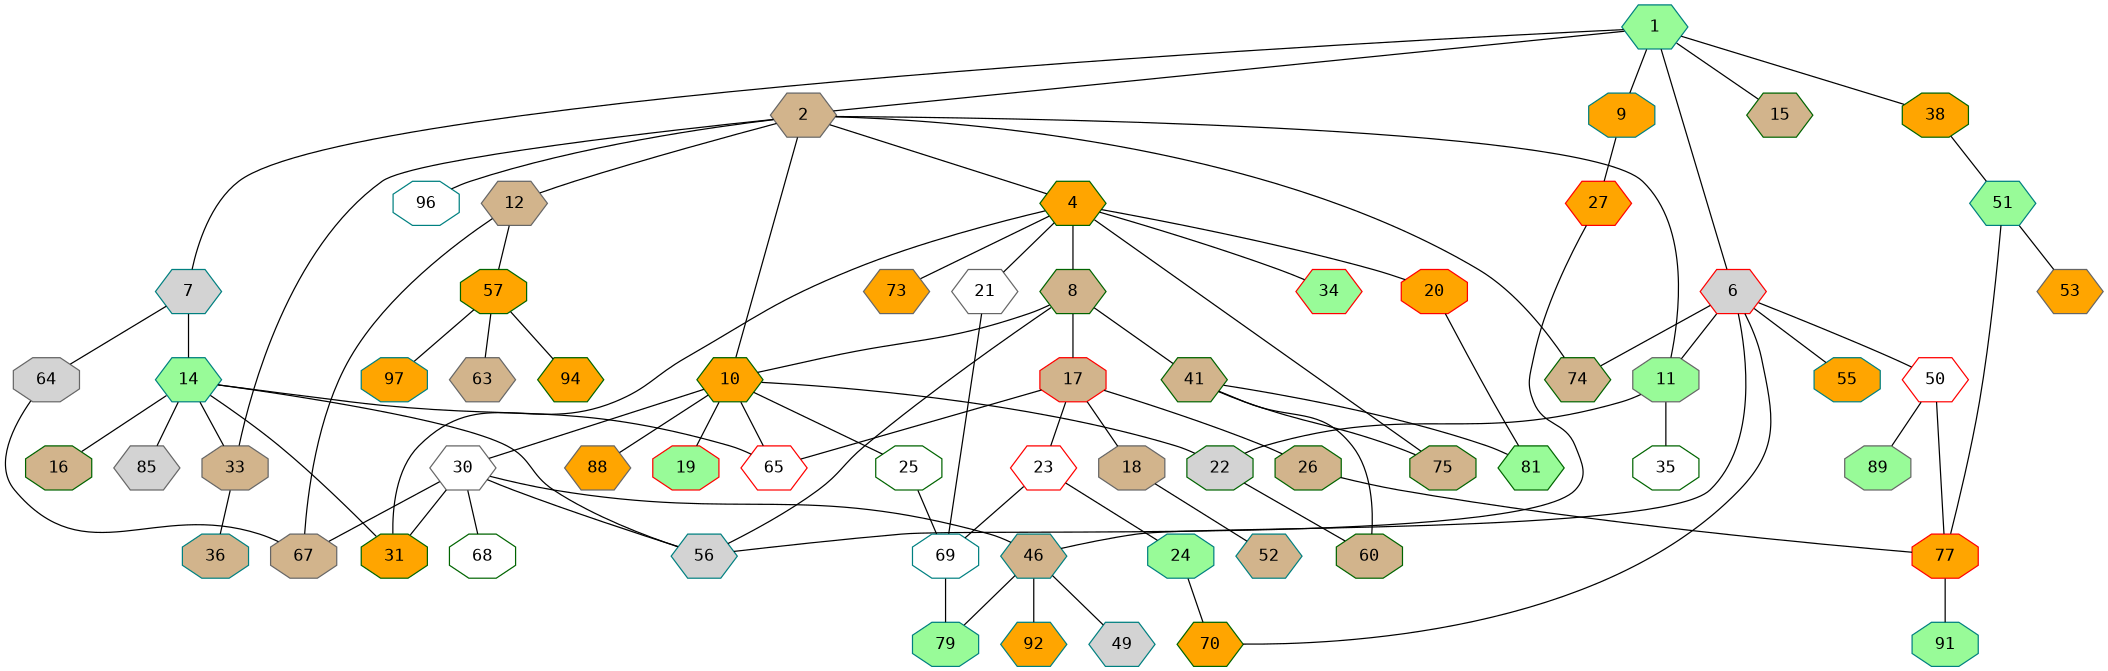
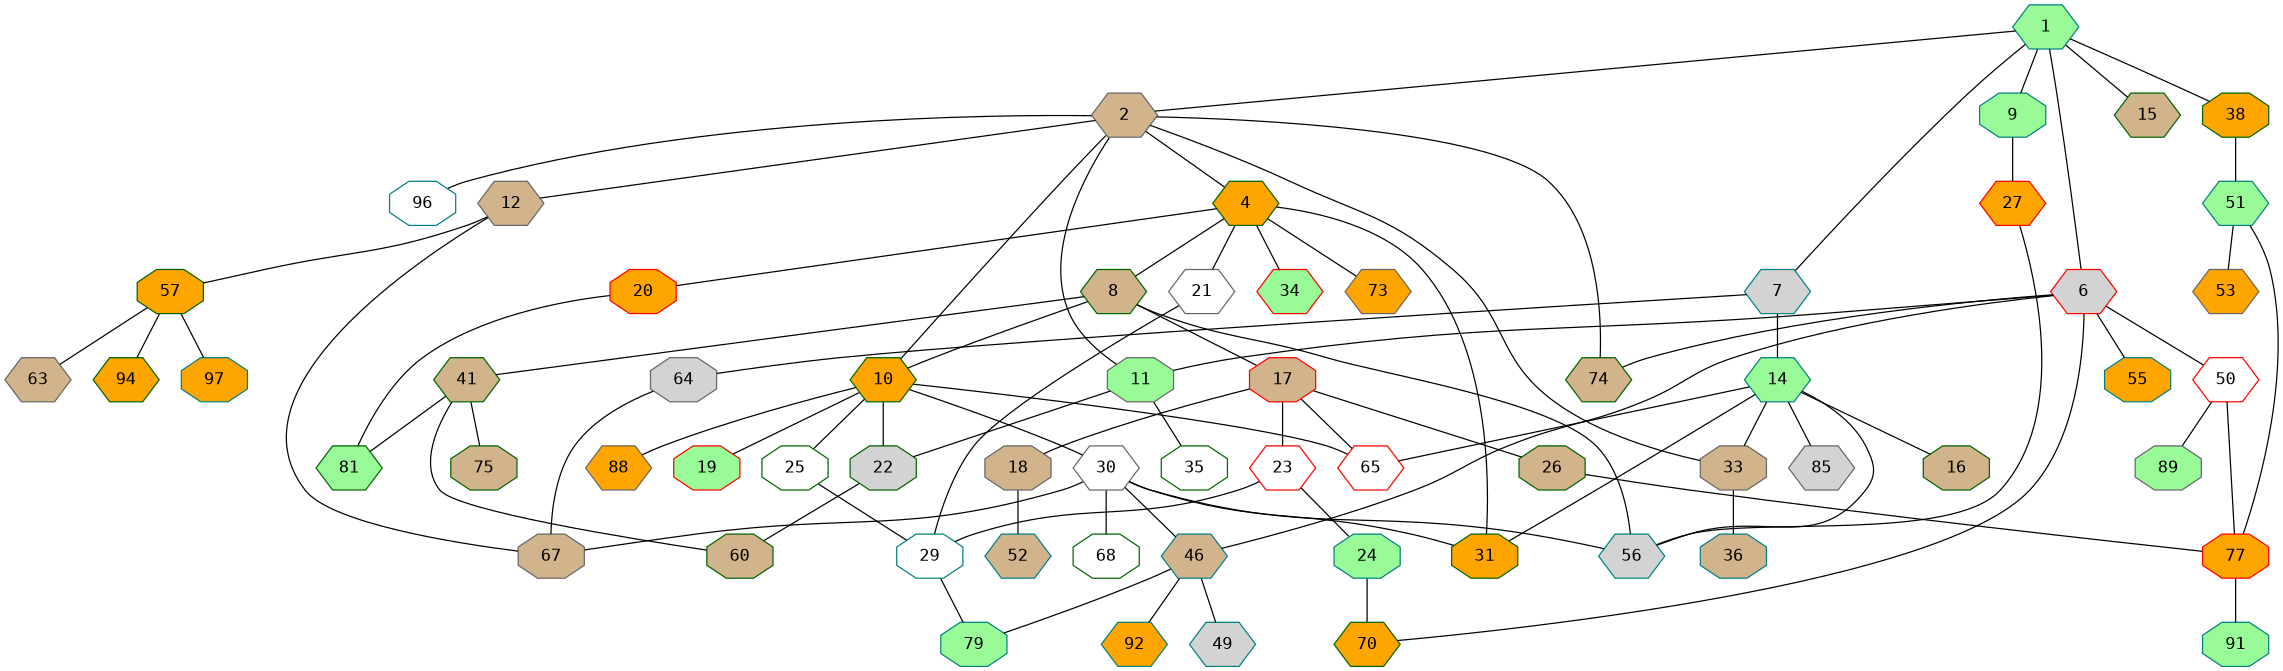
(1622, 115) -> (2013, 115)
(1258, 335) -> none
(946, 556) -> (930, 556)
